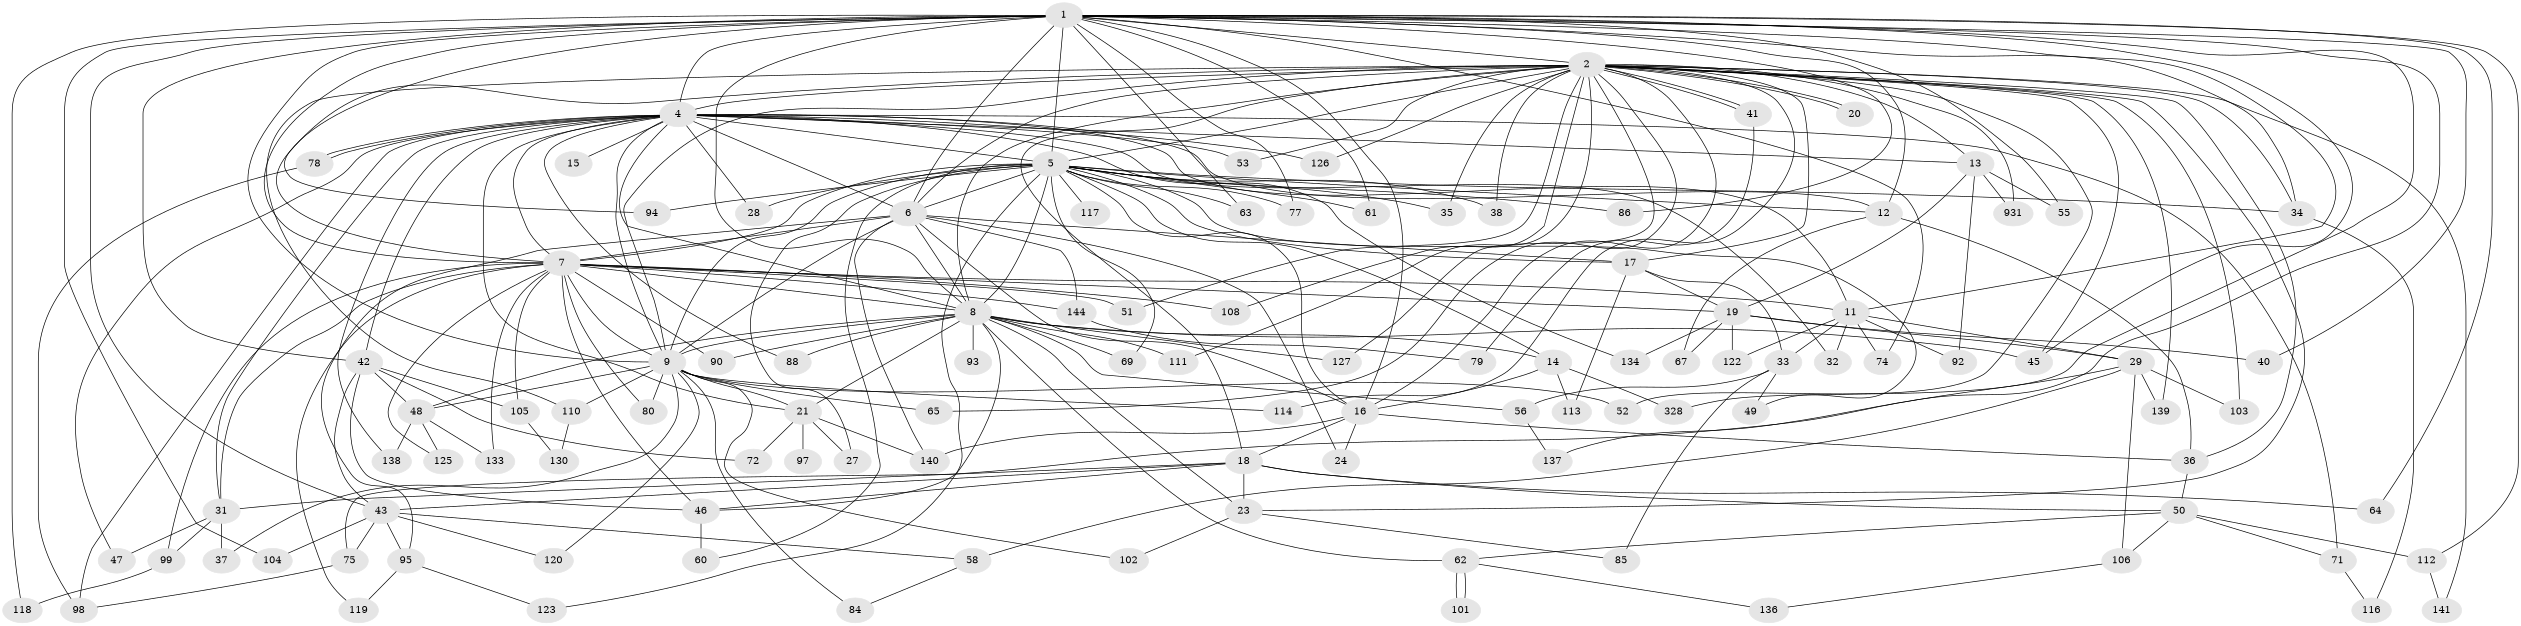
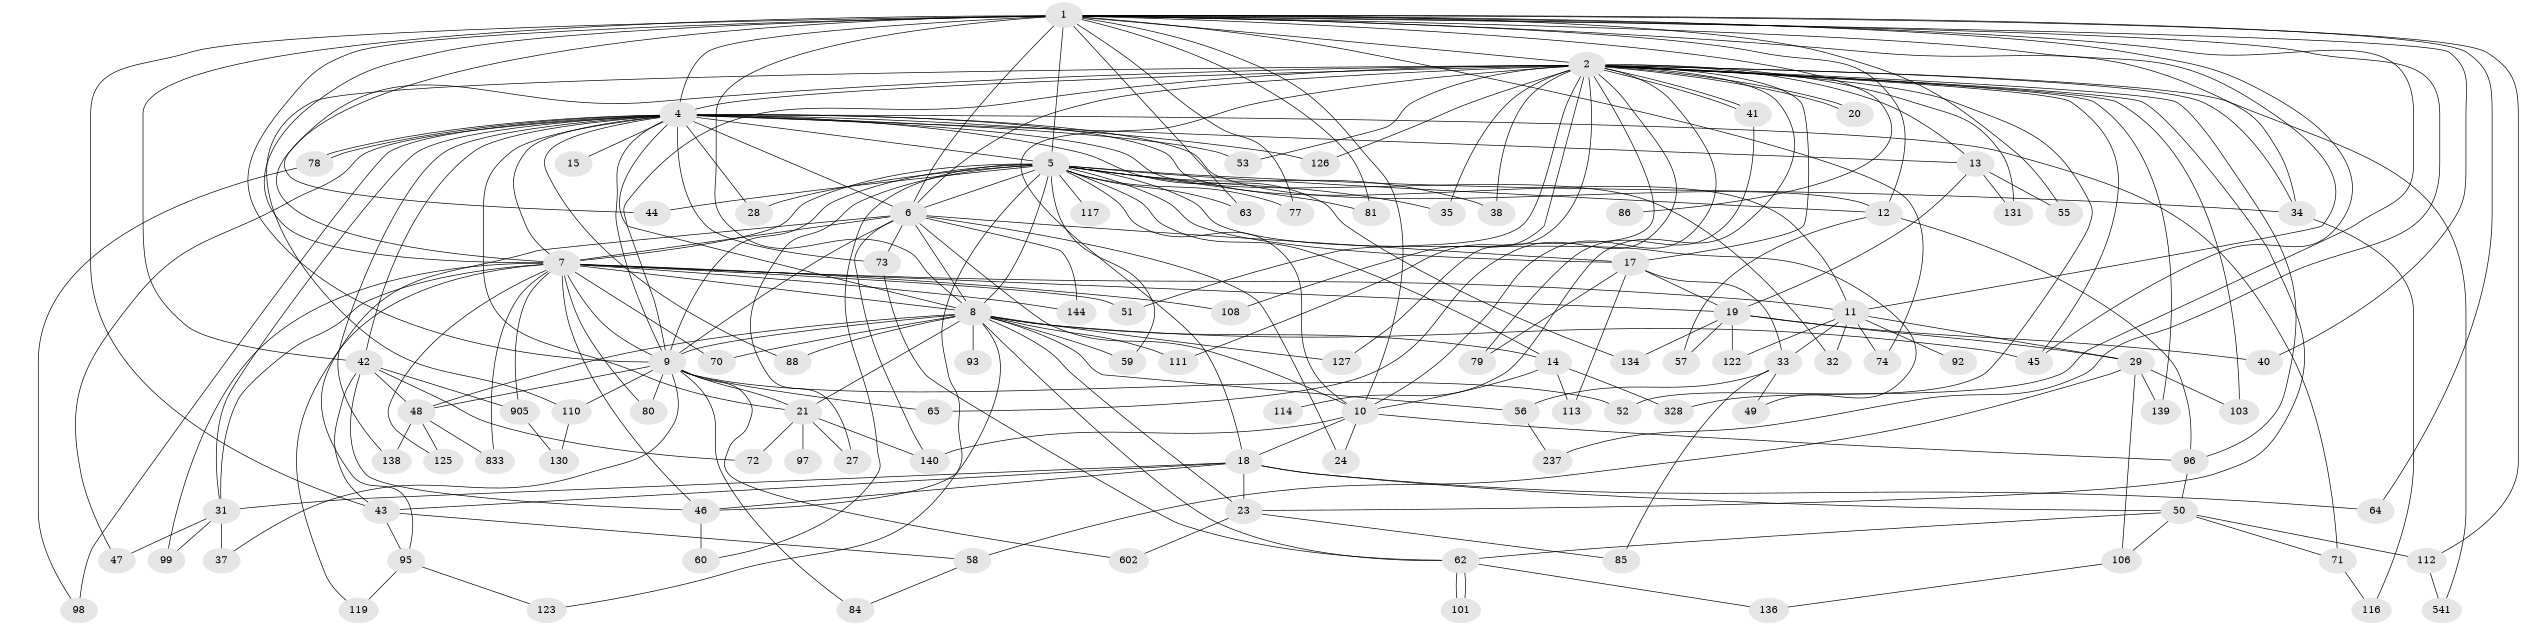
(1201, 108) -> none
(1344, 111) -> none
(1338, 189) -> none
(652, 214) -> (652, 214)
(1371, 214) -> (1371, 214)
(2013, 214) -> (2013, 214)
none -> (882, 263)
(1967, 263) -> none
(1274, 345) -> (1544, 319)
(717, 362) -> (717, 362)
(1127, 362) -> (1127, 362)
(1681, 362) -> (1681, 362)
(971, 397) -> none
(520, 412) -> (520, 412)
(1360, 412) -> (1360, 412)
(495, 462) -> (495, 462)
(1552, 462) -> (1552, 462)
(2190, 462) -> (2190, 462)
(273, 561) -> none
(350, 561) -> none
(554, 561) -> none
(1129, 561) -> (1129, 561)
(22, 610) -> none
(2442, 610) -> (2442, 610)
